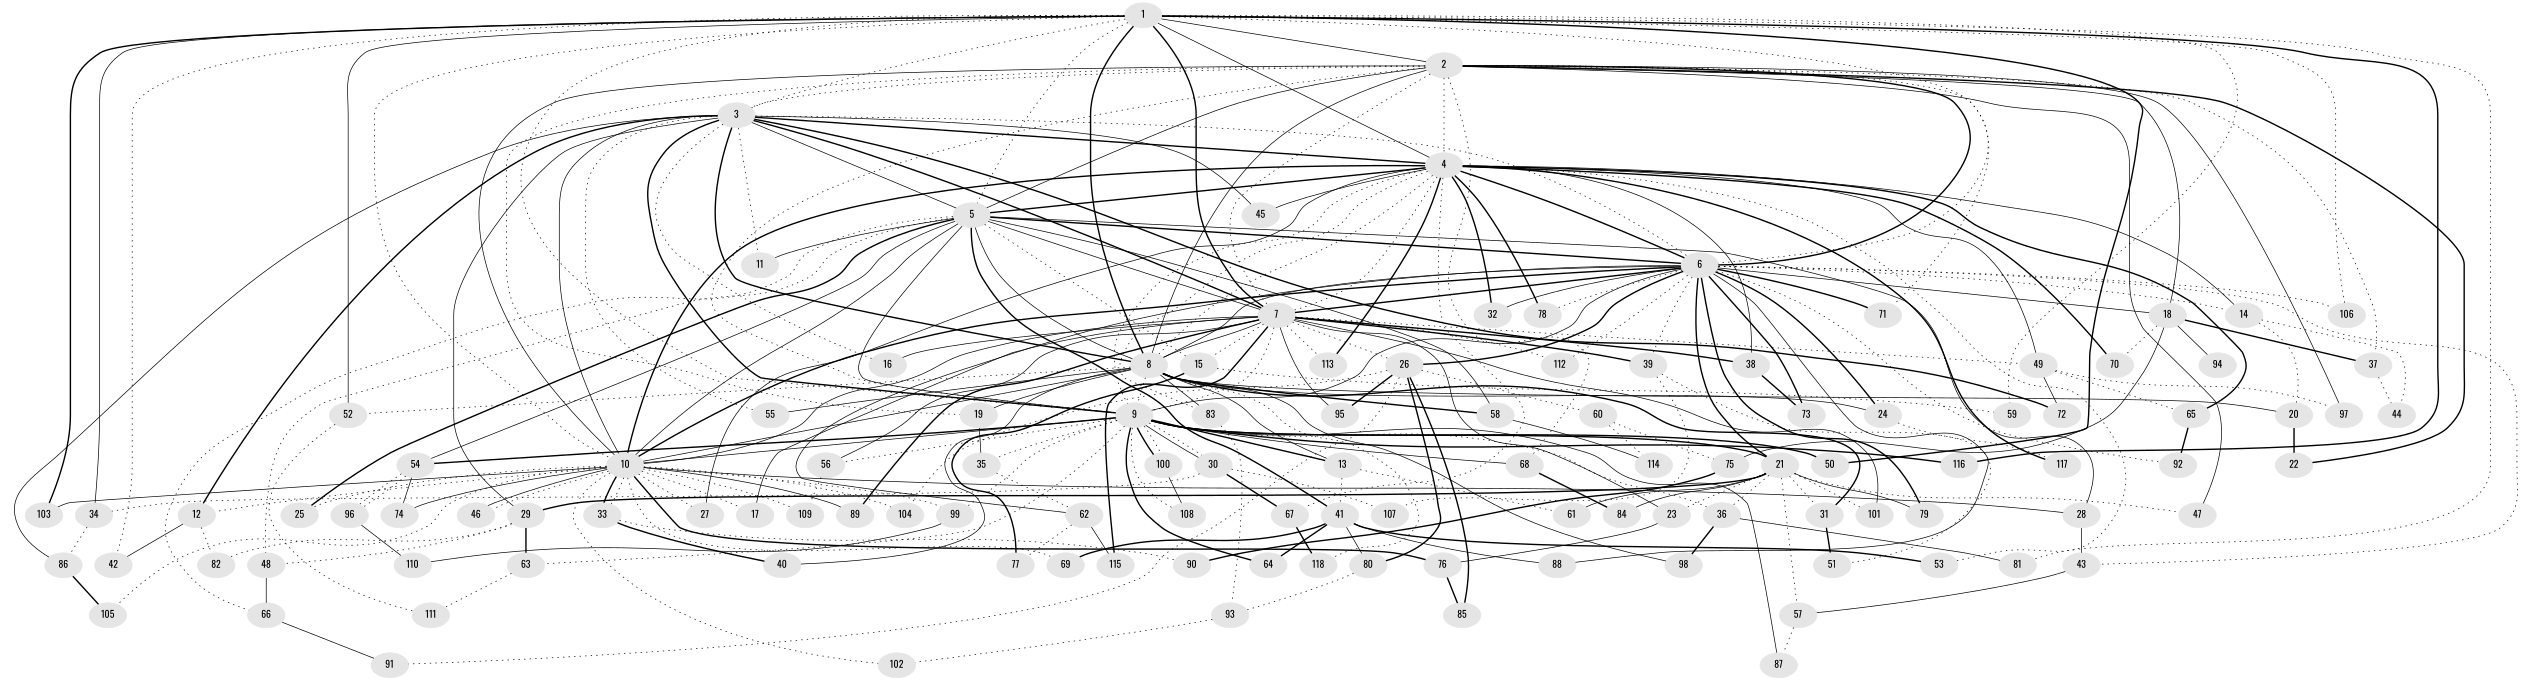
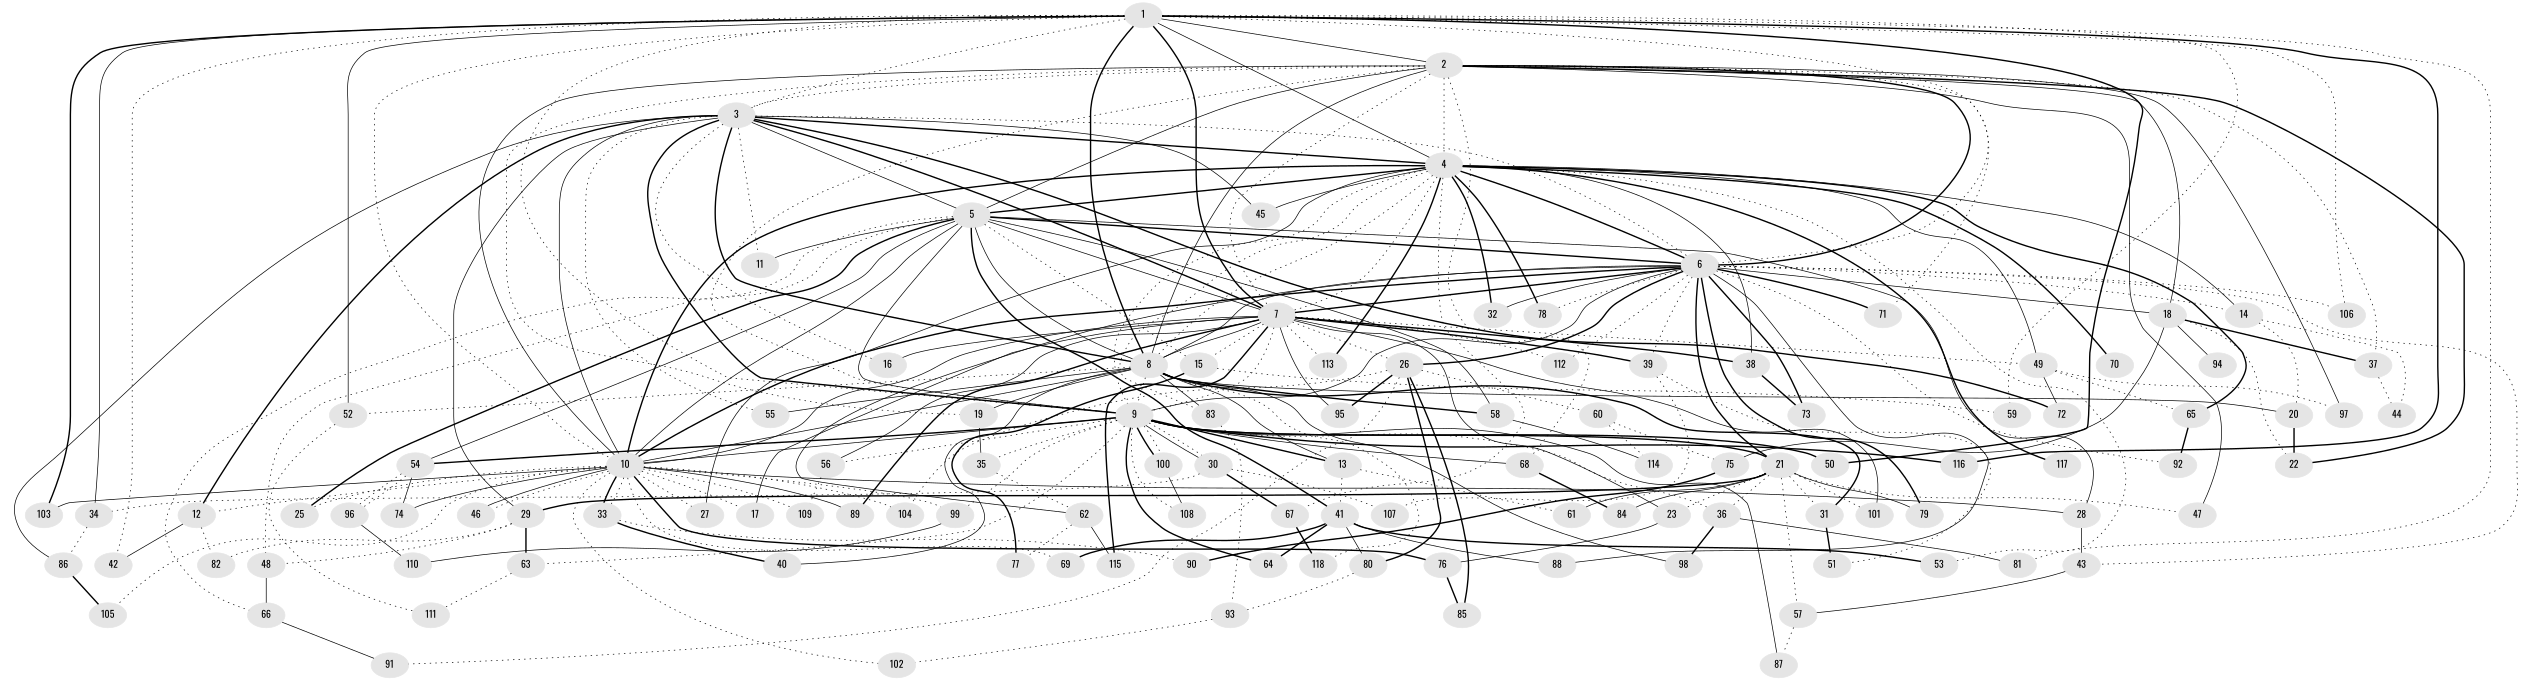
(1039, 101) -> none
(2141, 340) -> (2254, 371)
(1883, 415) -> none
